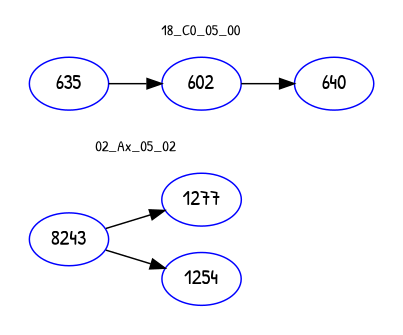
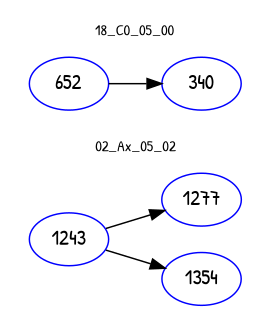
(69, 84) -> none
(202, 84) -> (69, 84)
(334, 84) -> (202, 84)
(69, 239) -> (69, 239)
(202, 279) -> (202, 279)
